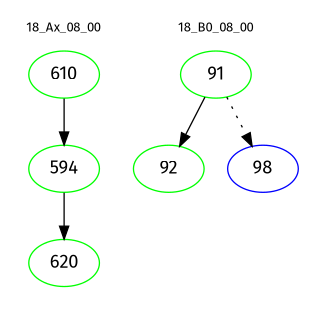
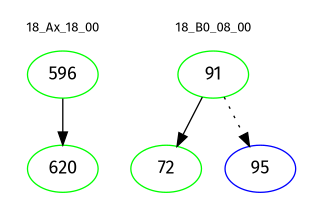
(64, 28) -> (63, 28)
(64, 75) -> none
(64, 169) -> (63, 75)
(169, 169) -> (166, 169)
(263, 169) -> (260, 169)
